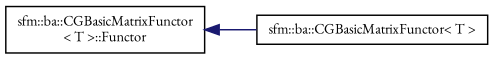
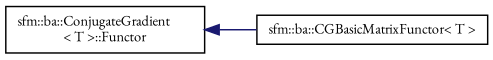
(105, 30) -> (105, 30)
